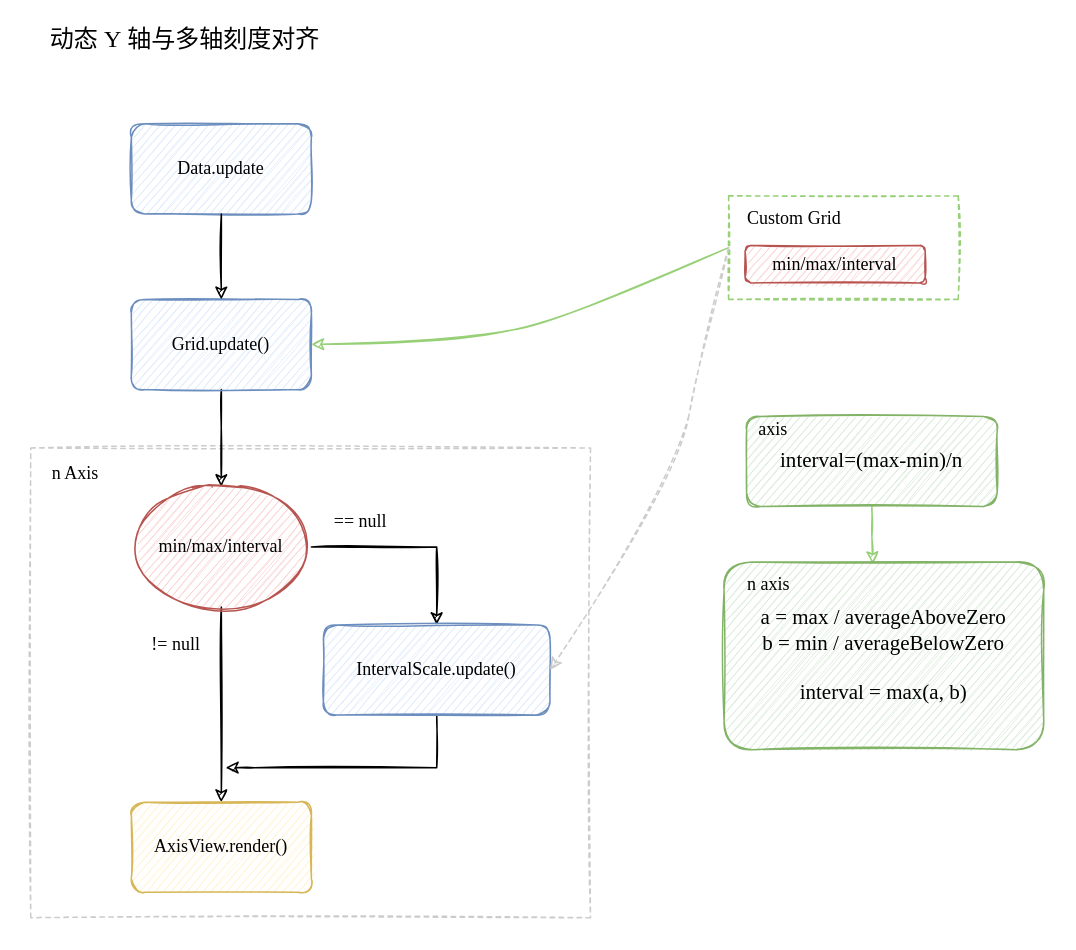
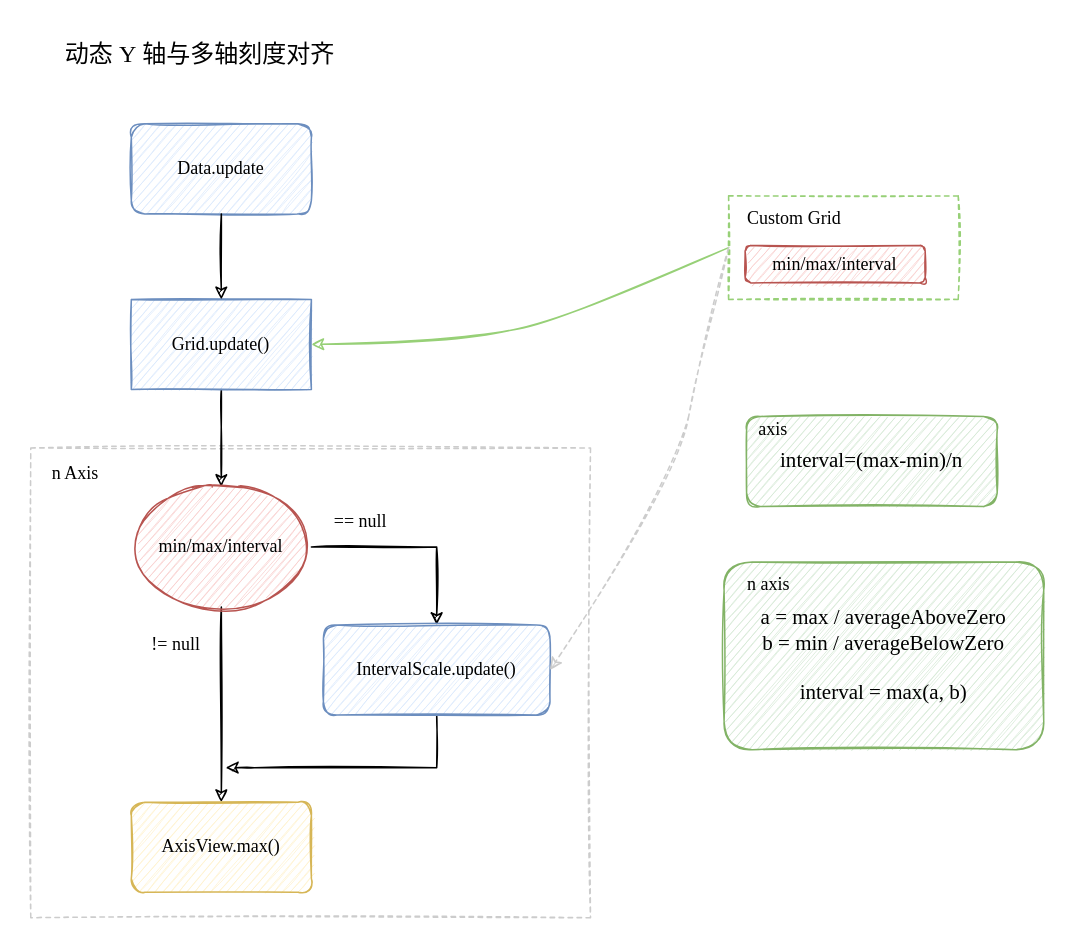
(185, 38) -> (200, 53)
(221, 344) -> (221, 344)
(872, 530) -> none
(221, 847) -> (221, 847)
